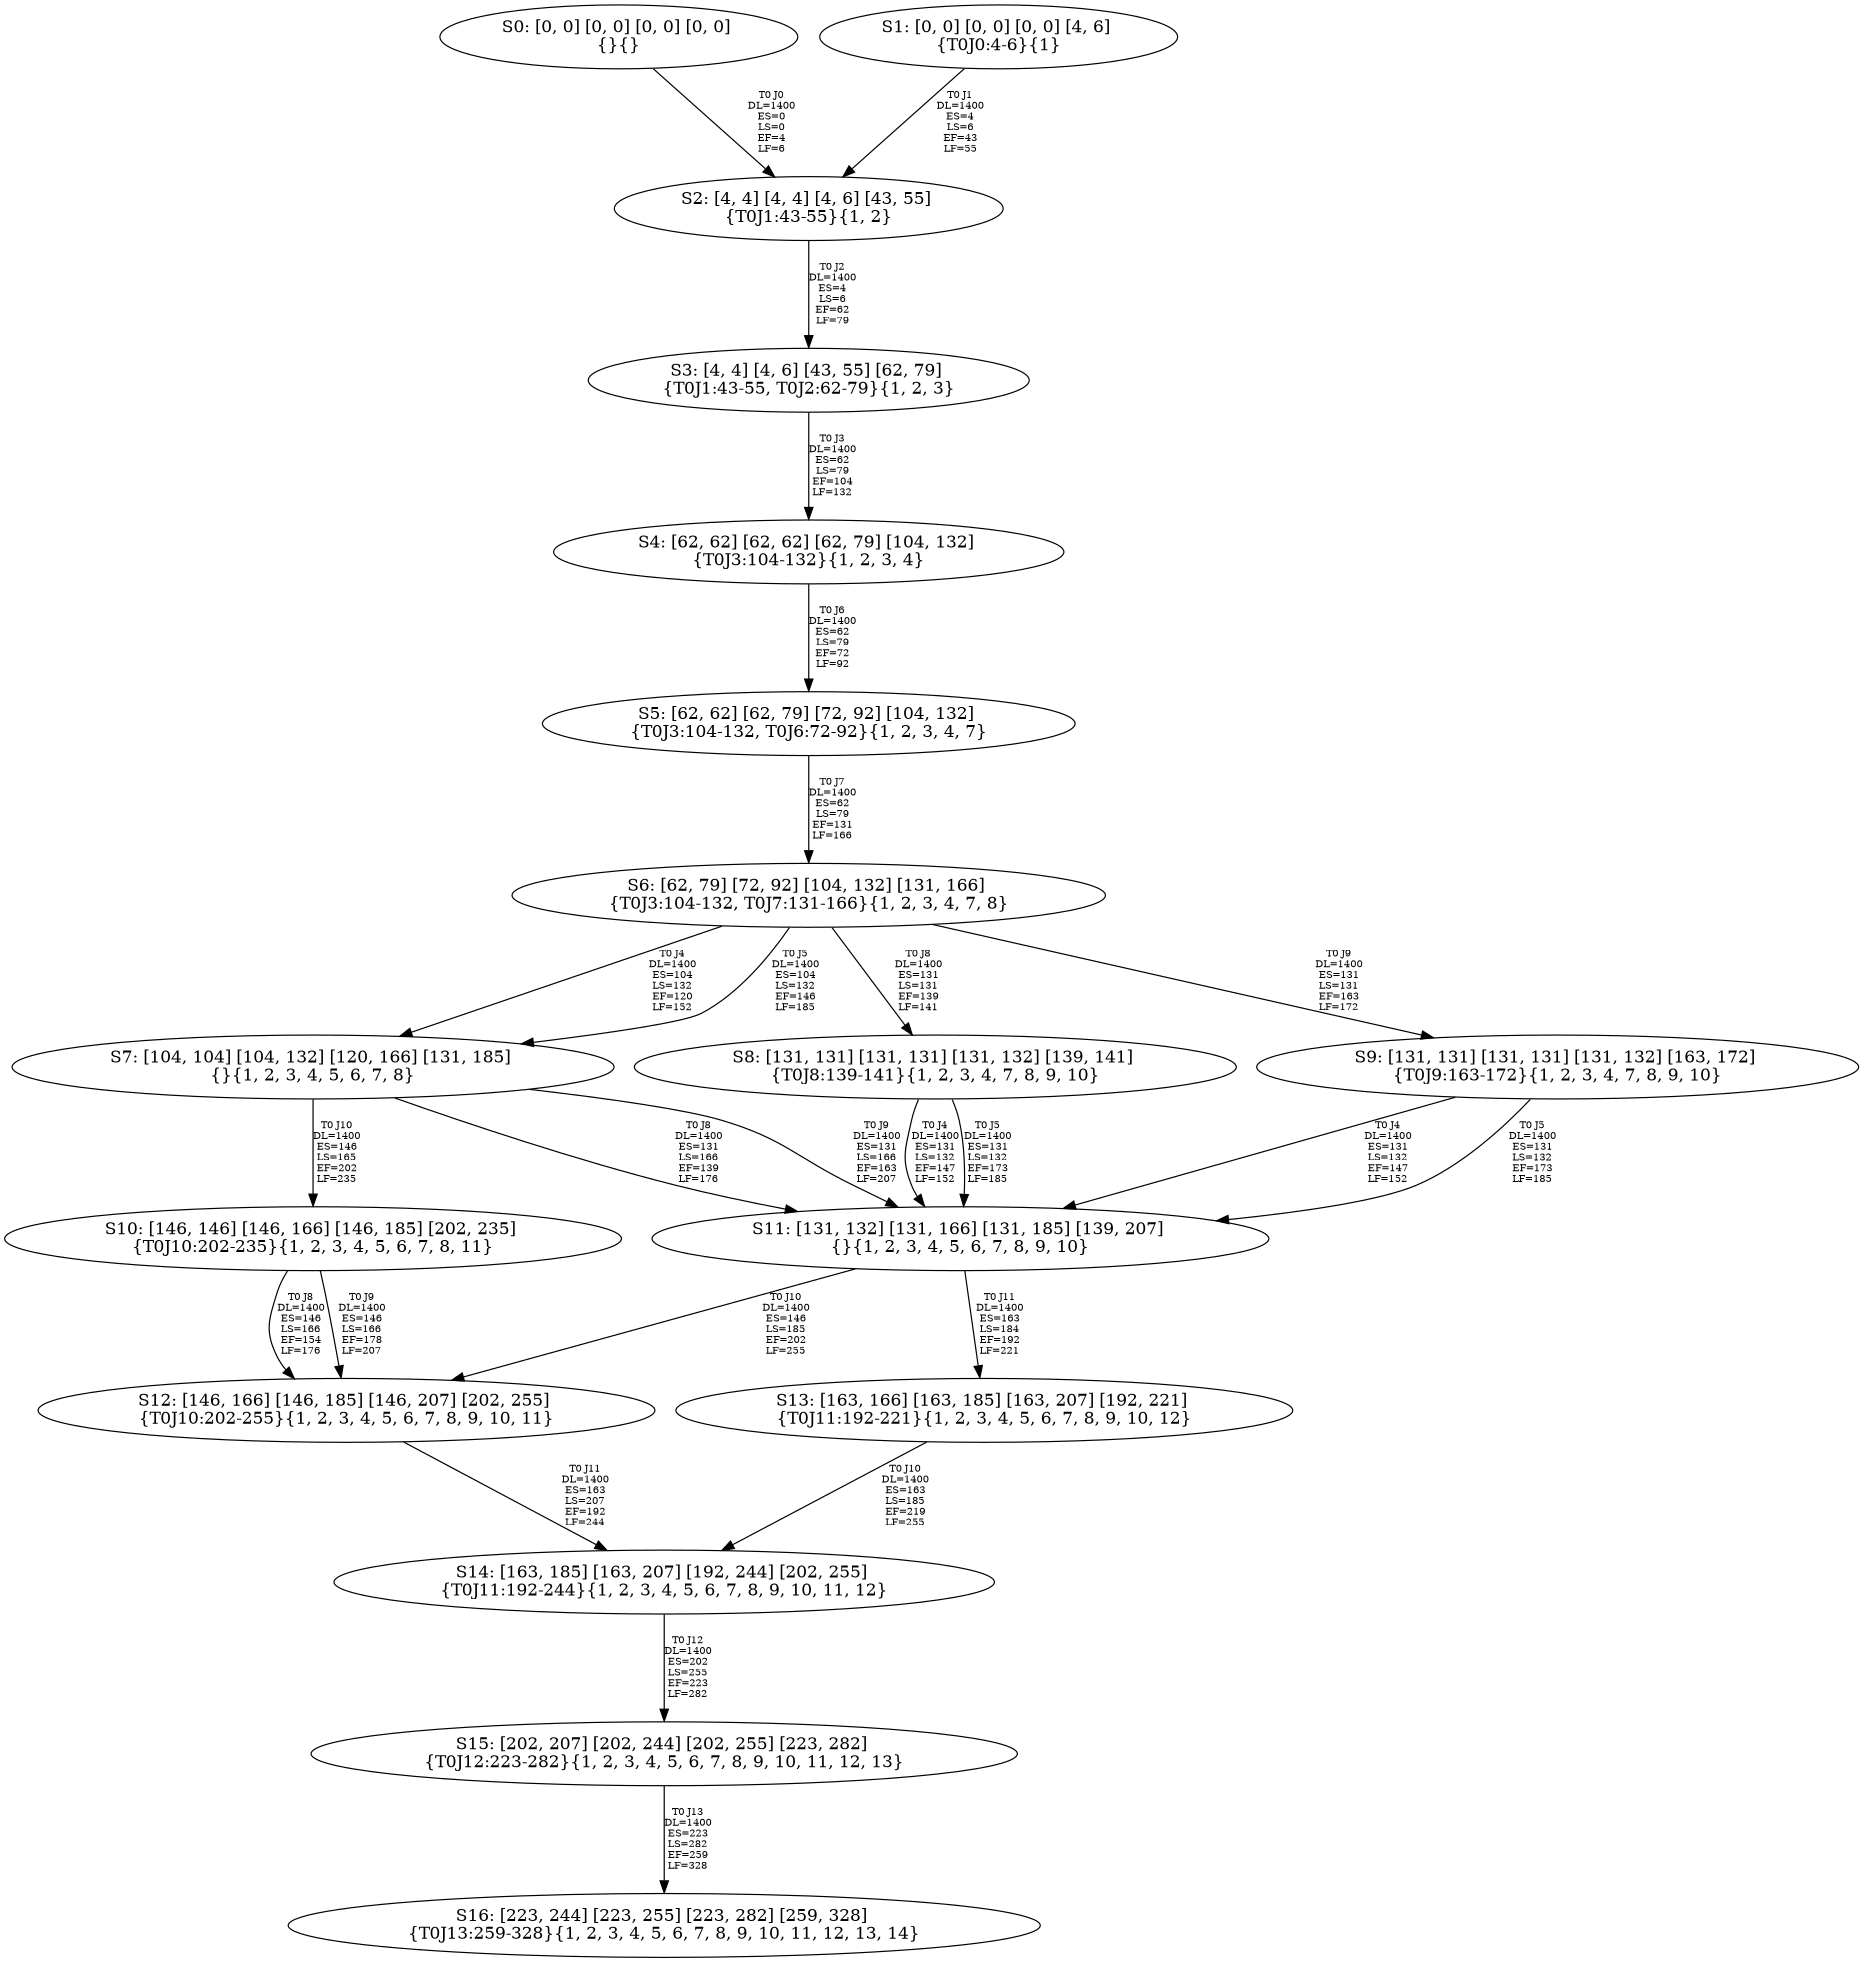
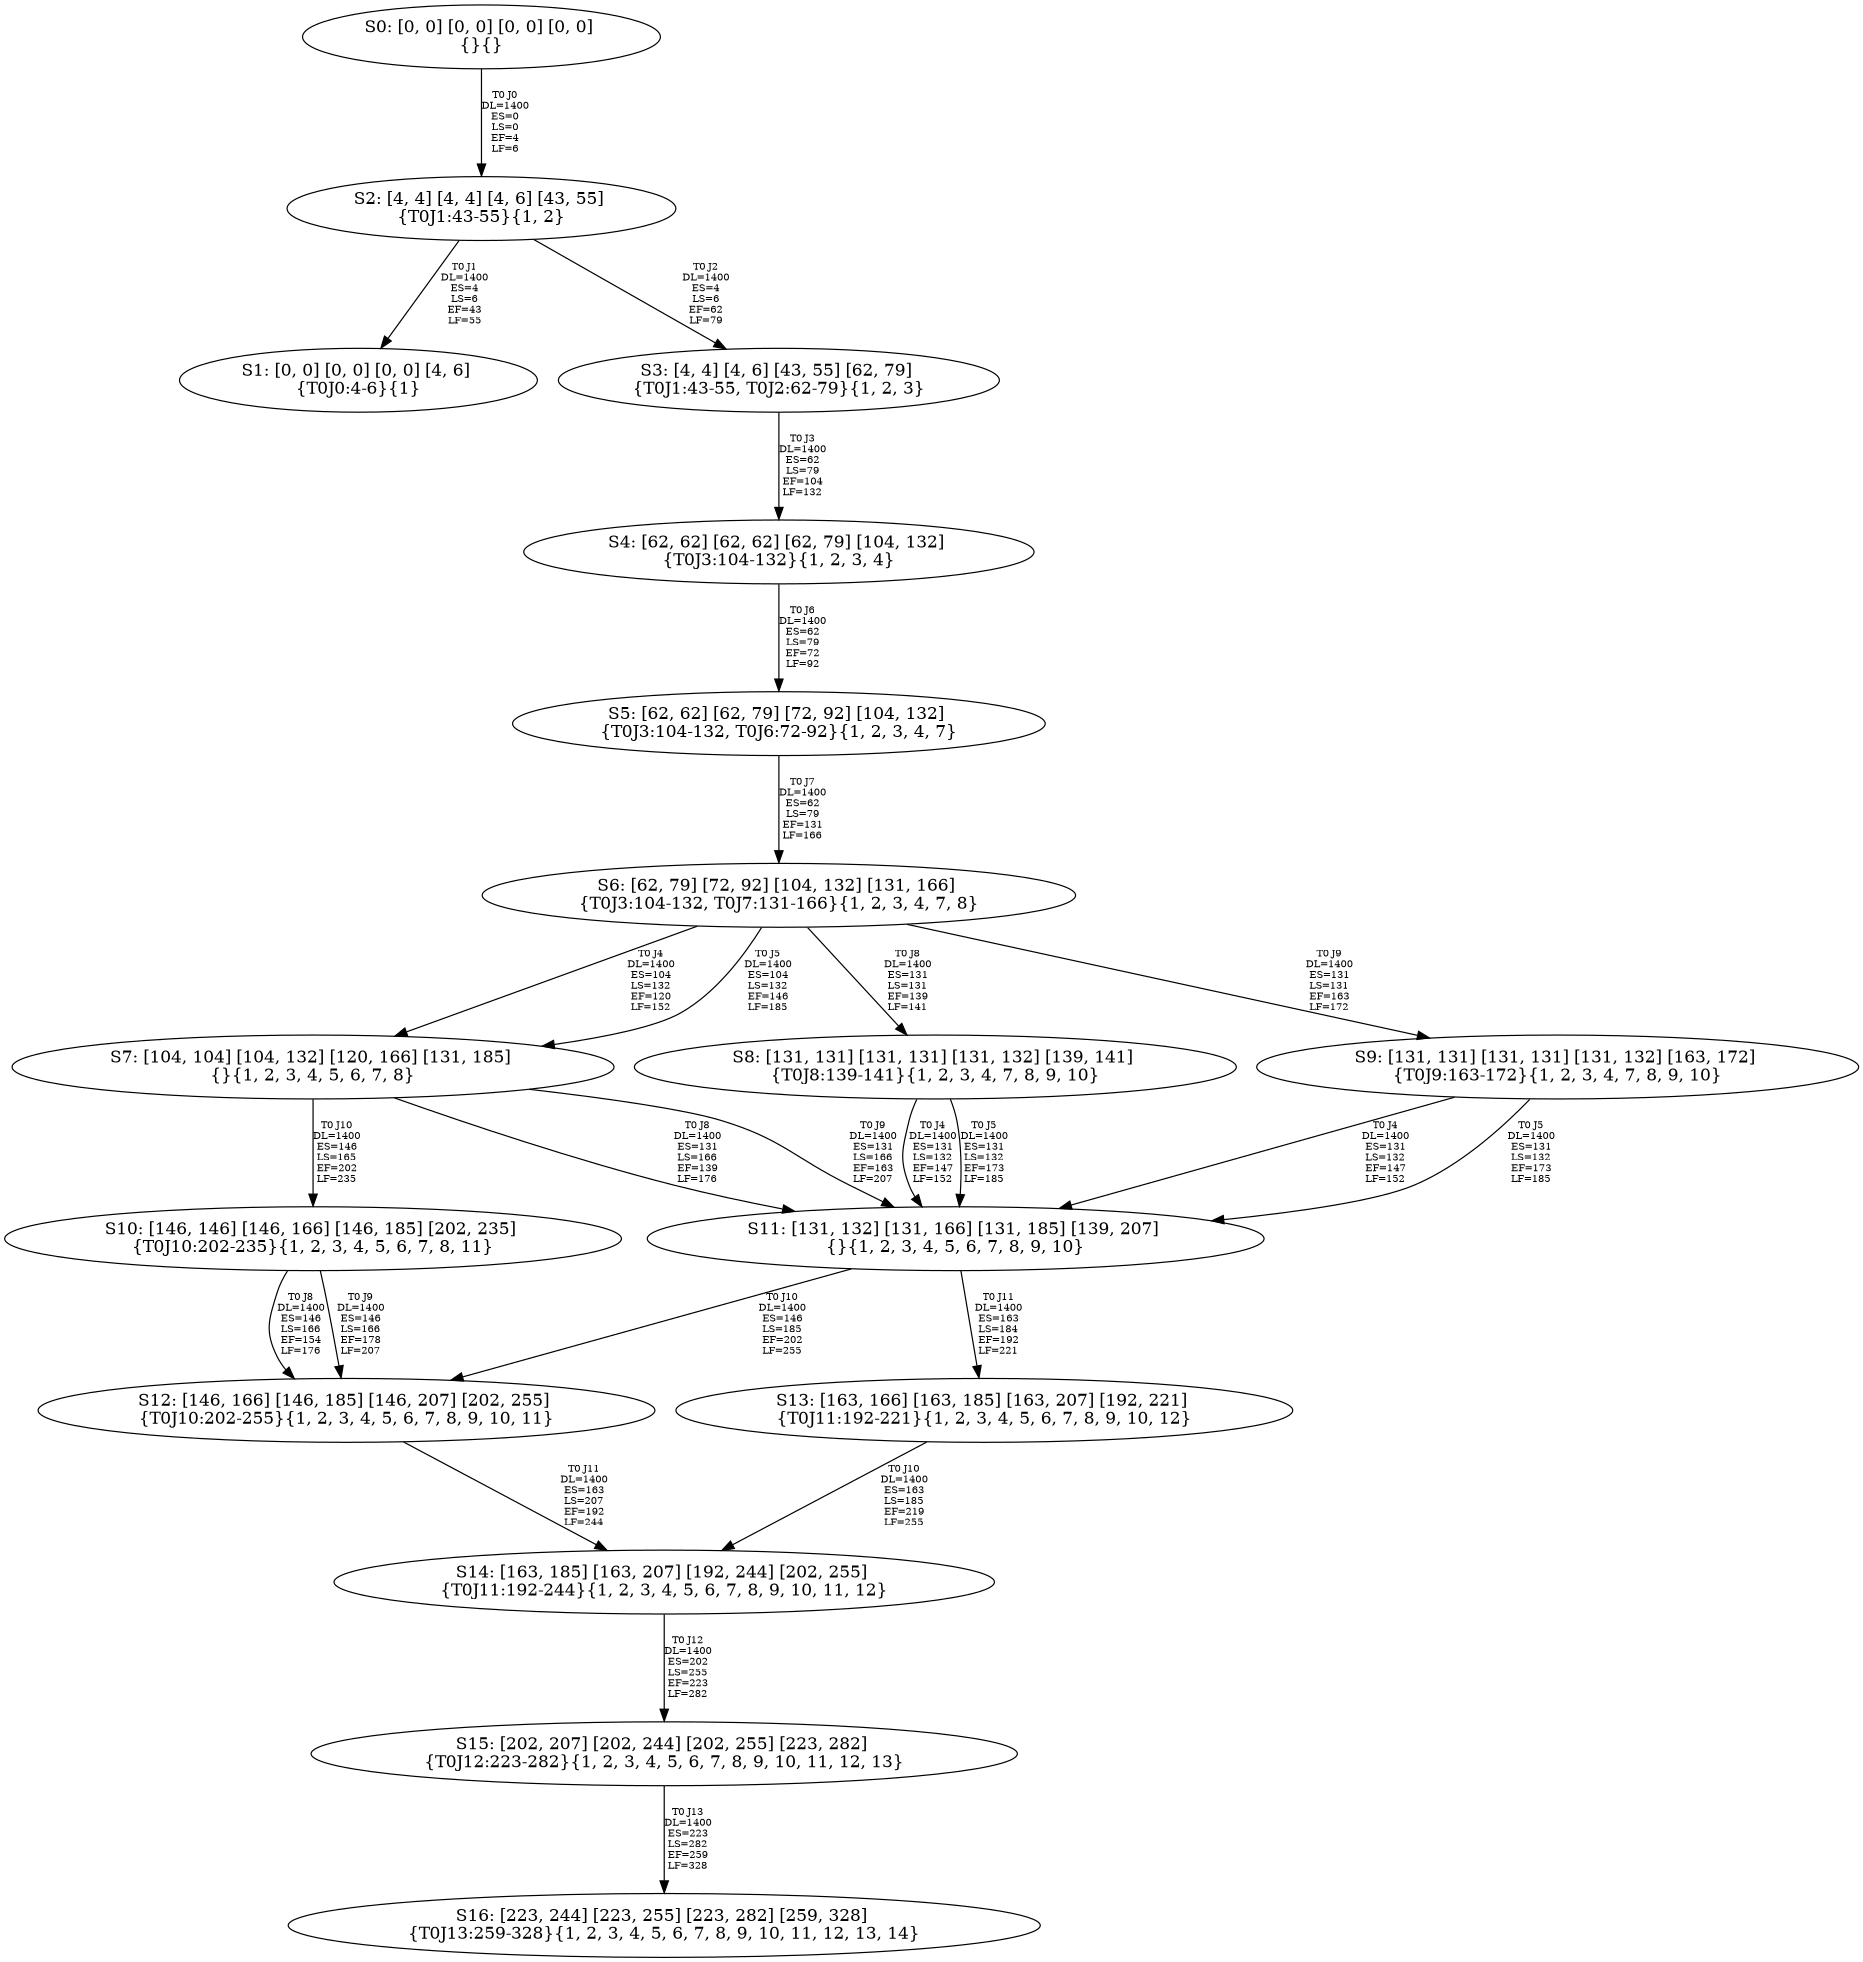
(908, 119) -> (423, 290)
